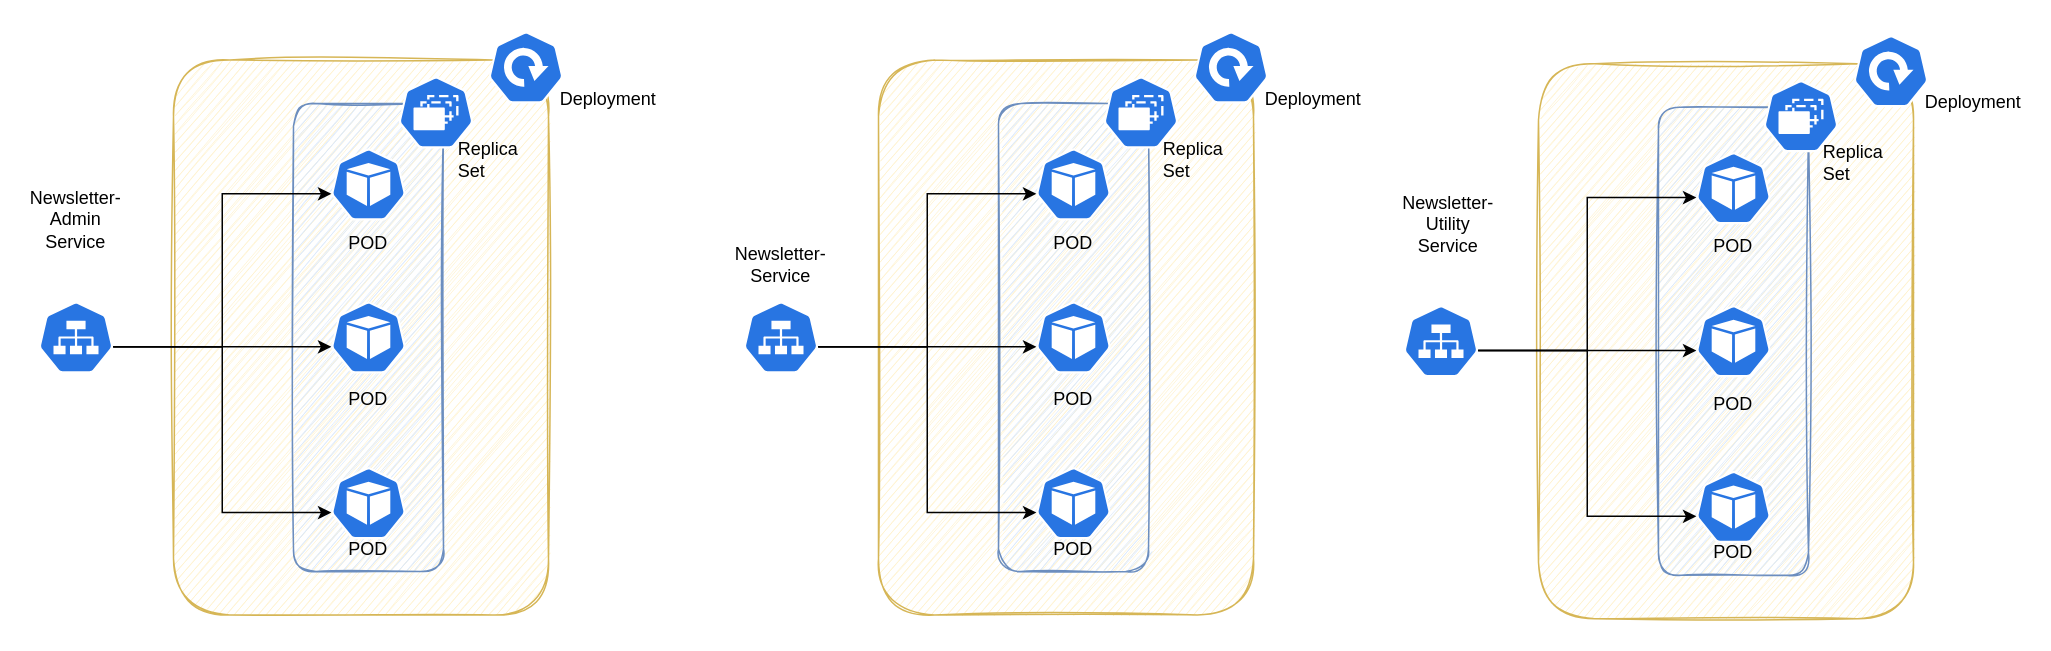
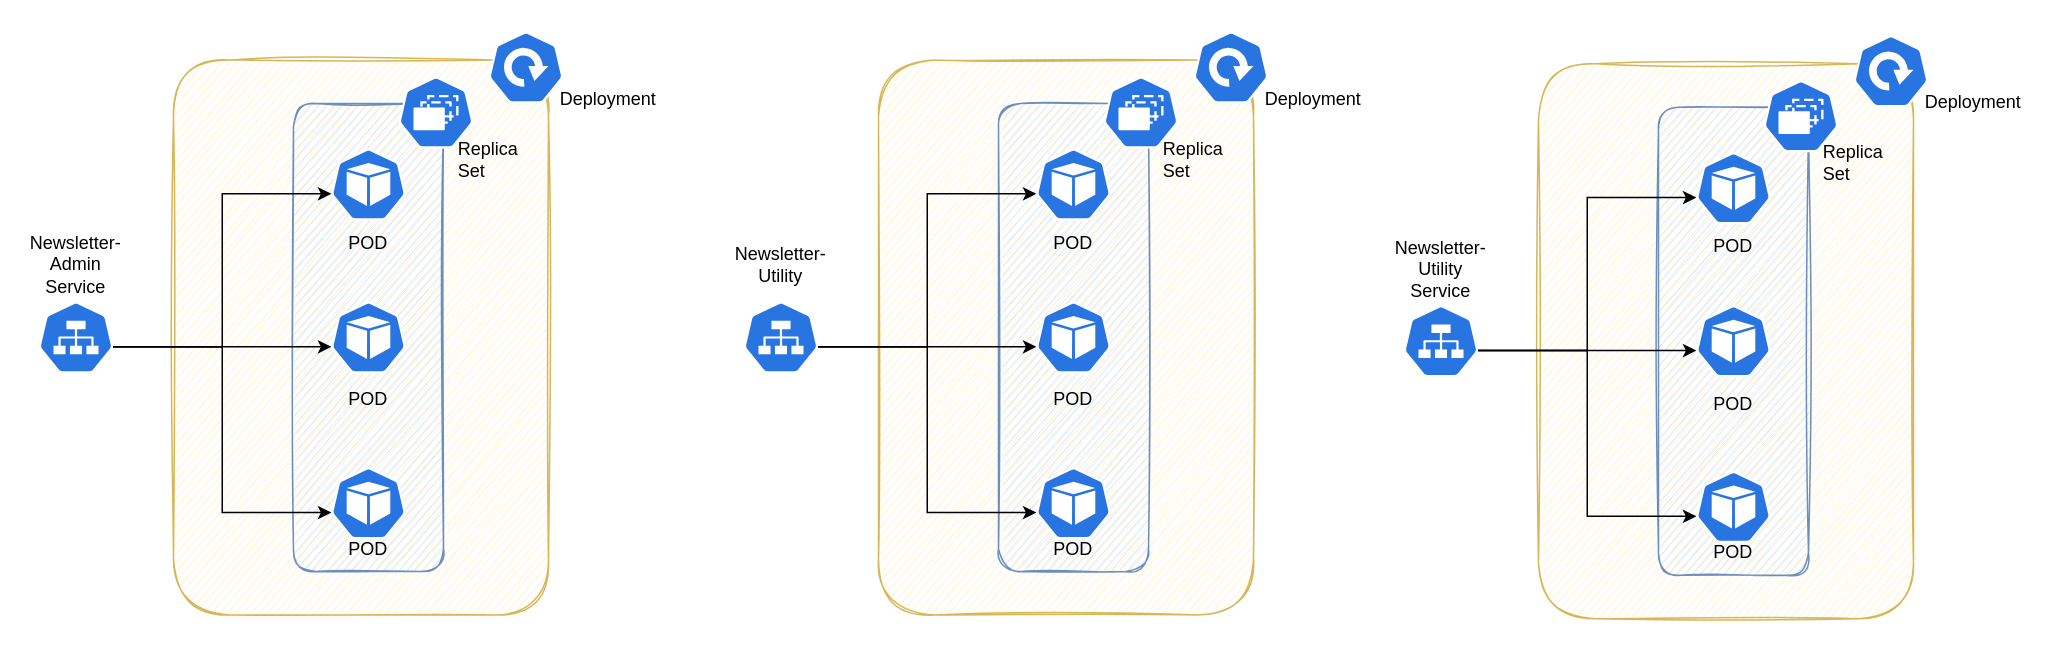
(76, 220) -> (76, 265)
(1448, 224) -> (1441, 269)
(781, 265) -> (781, 265)
